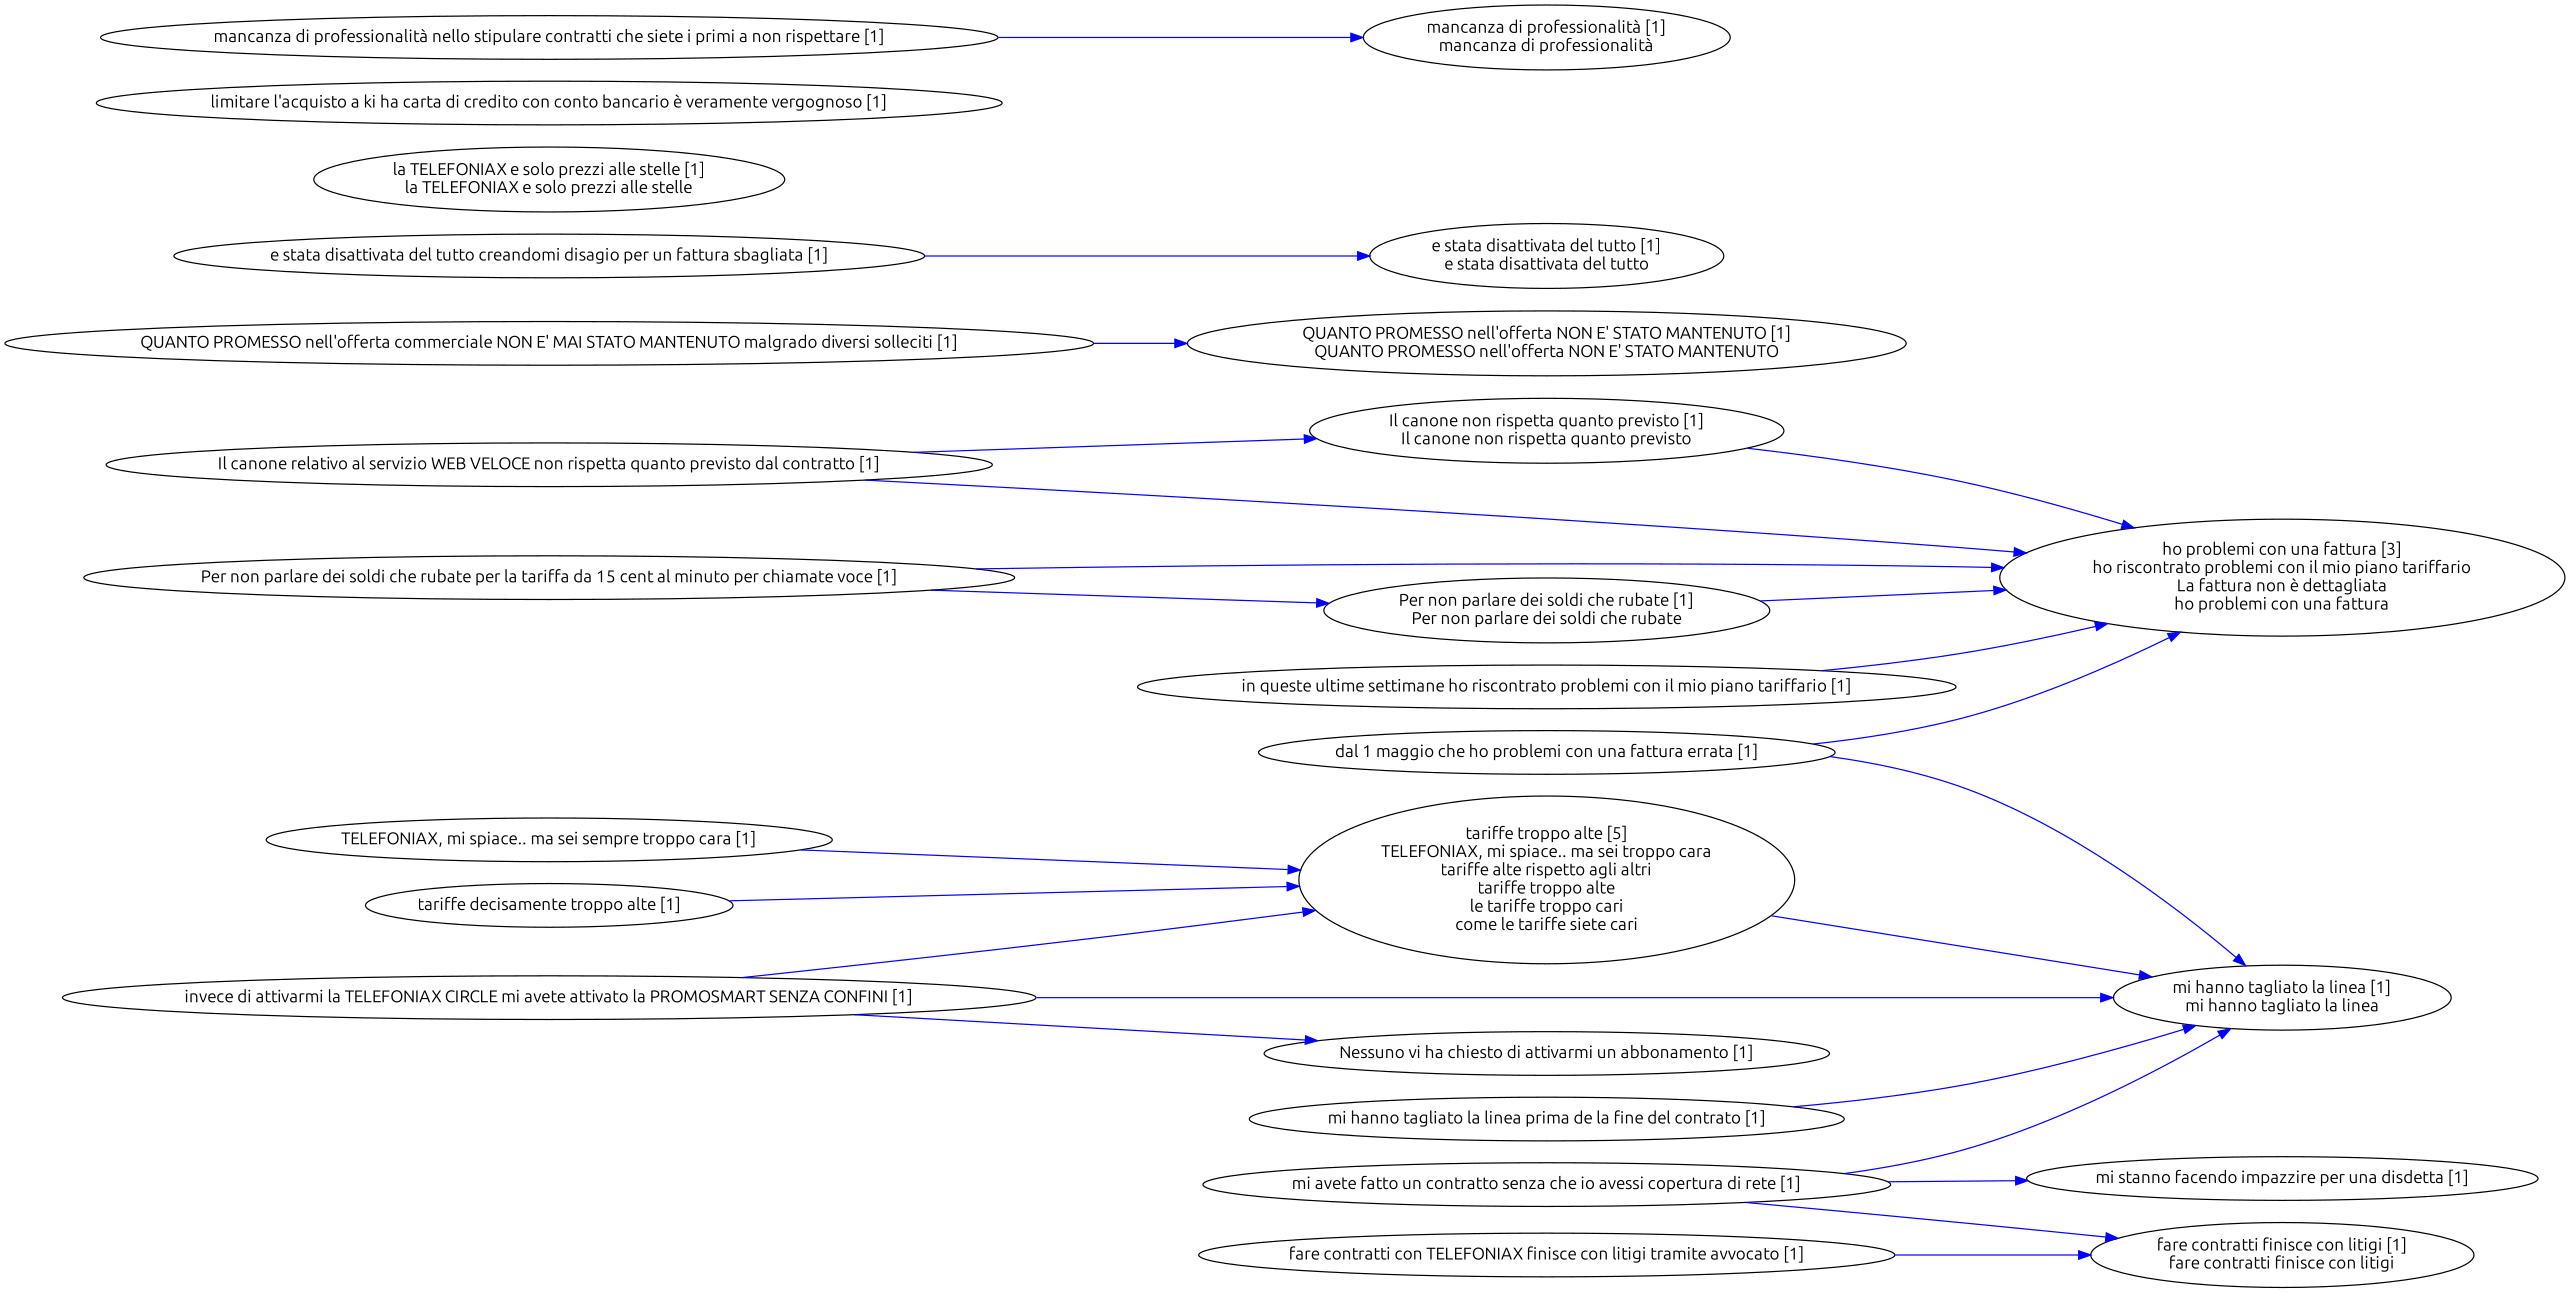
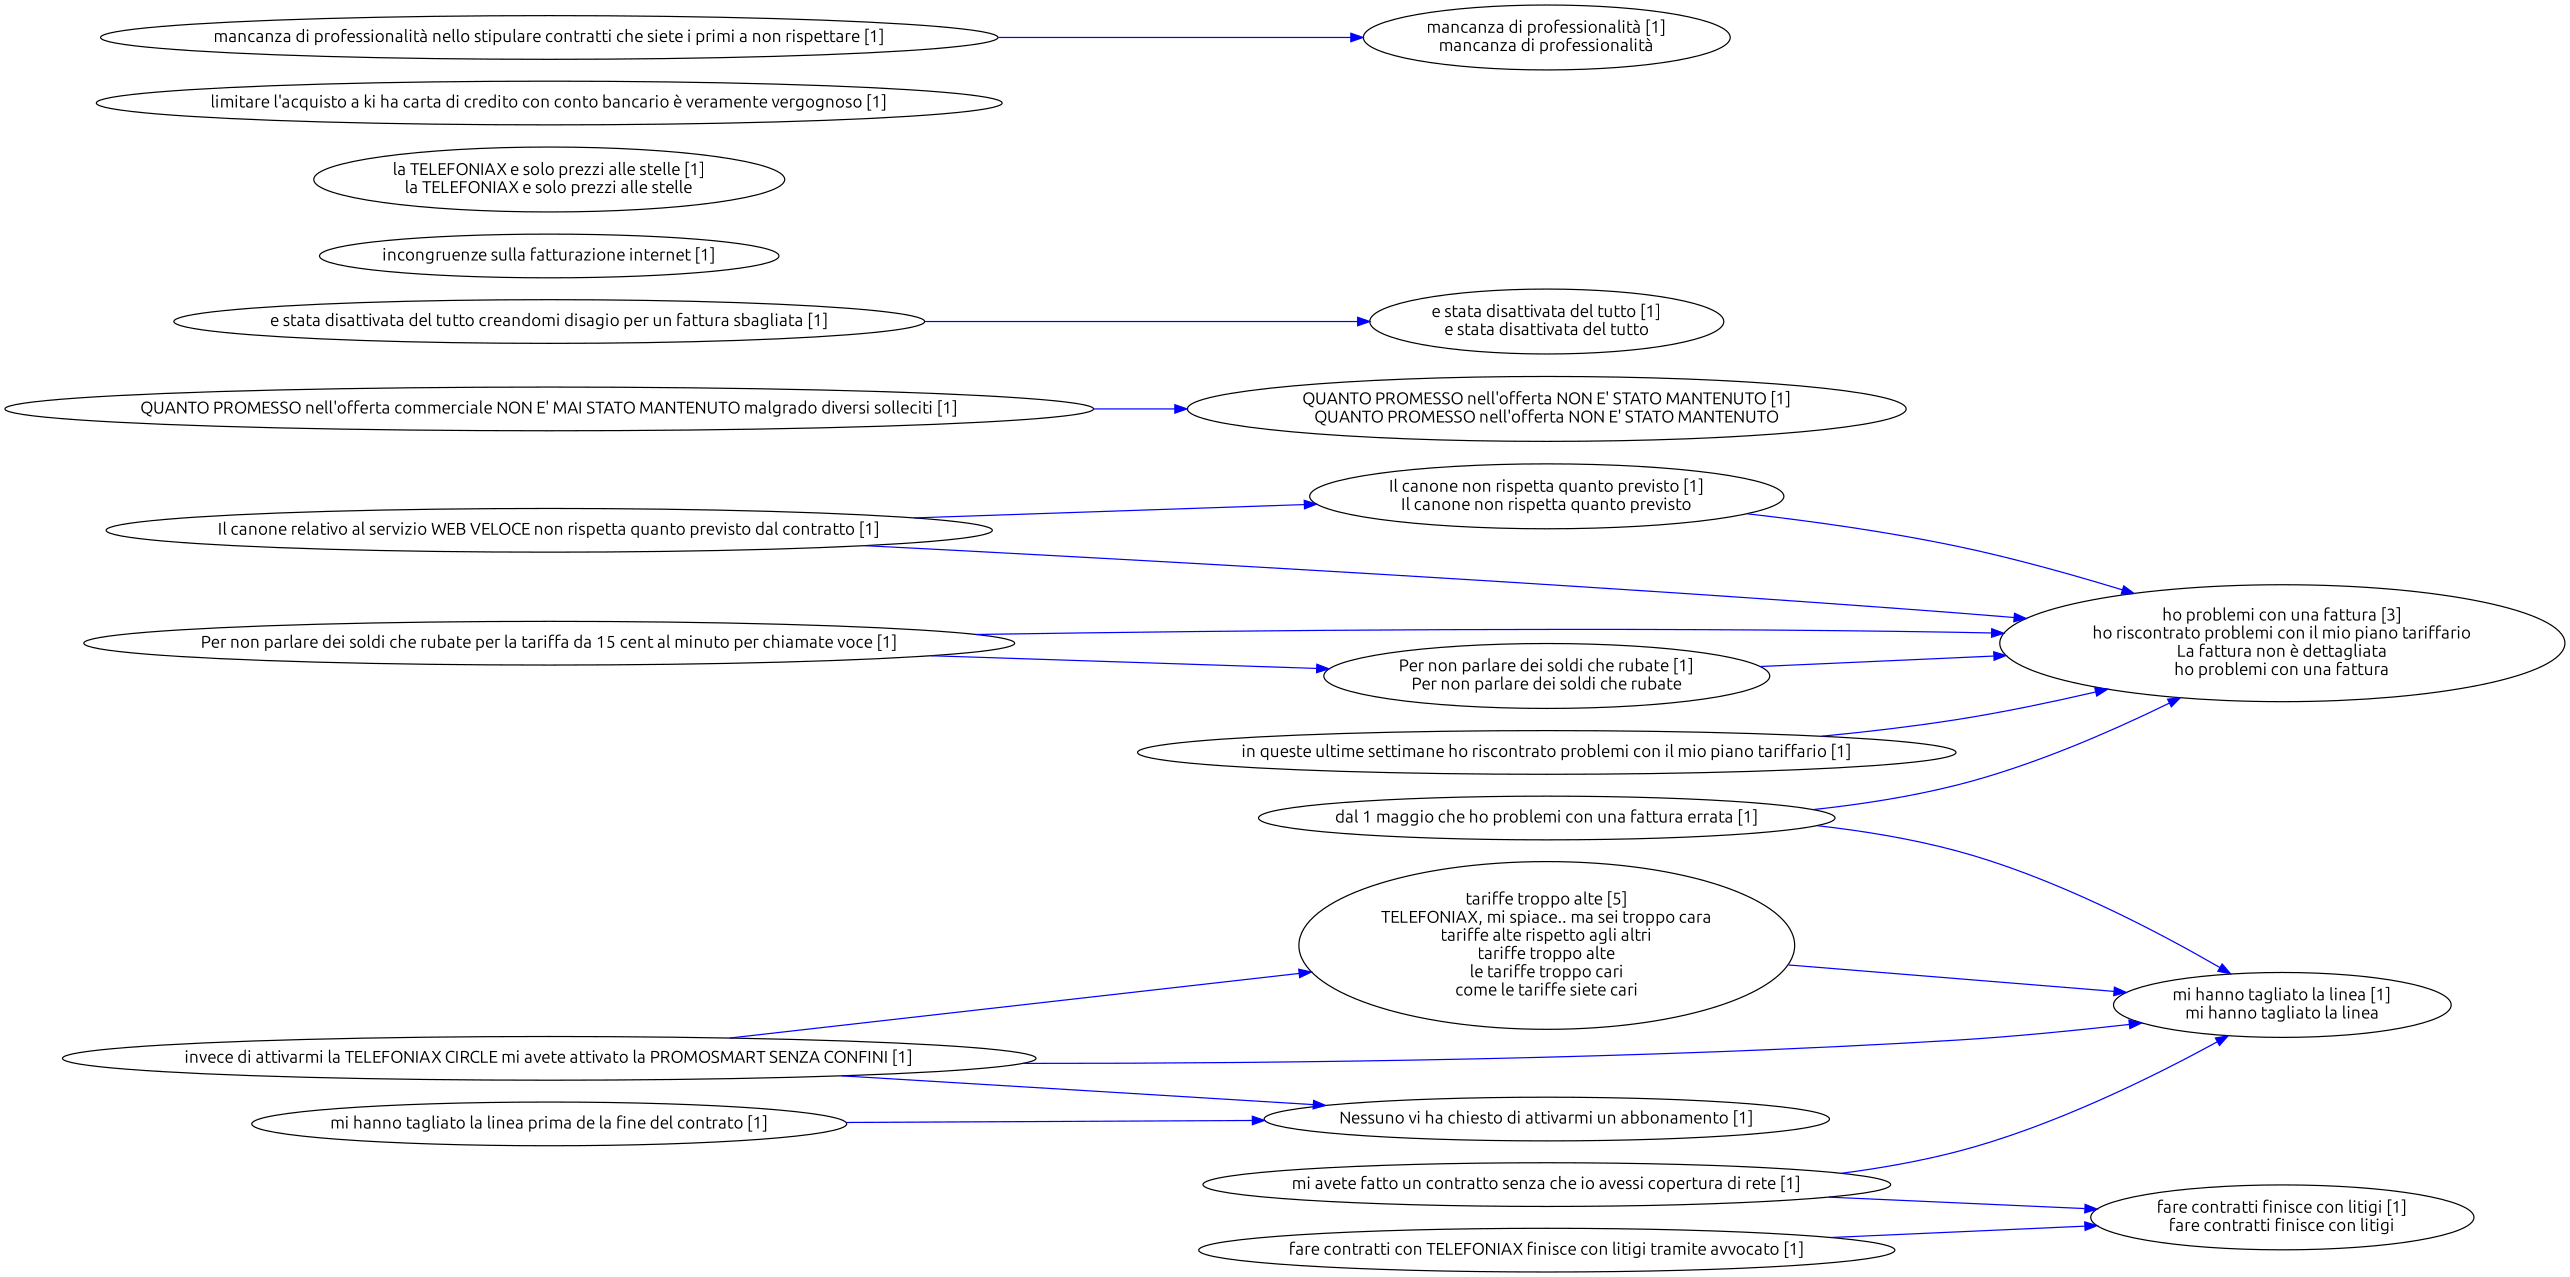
none -> (549, 256)
(549, 840) -> none
(549, 905) -> none
(1991, 1080) -> (1049, 1122)
(2282, 1178) -> none
